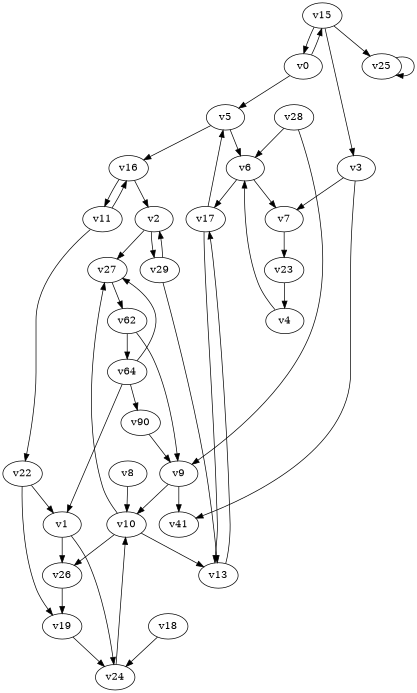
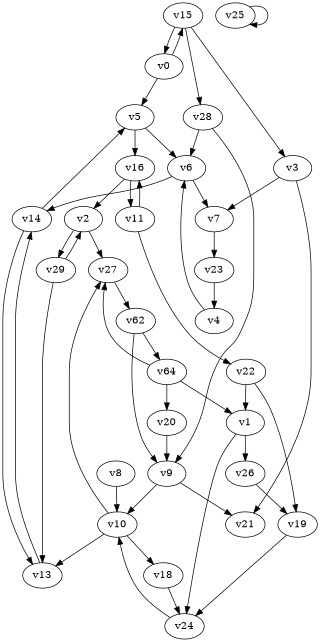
(349, 39) -> (192, 63)
(206, 219) -> (32, 219)
(141, 423) -> (167, 423)
(179, 525) -> (245, 525)
(97, 548) -> (138, 547)
